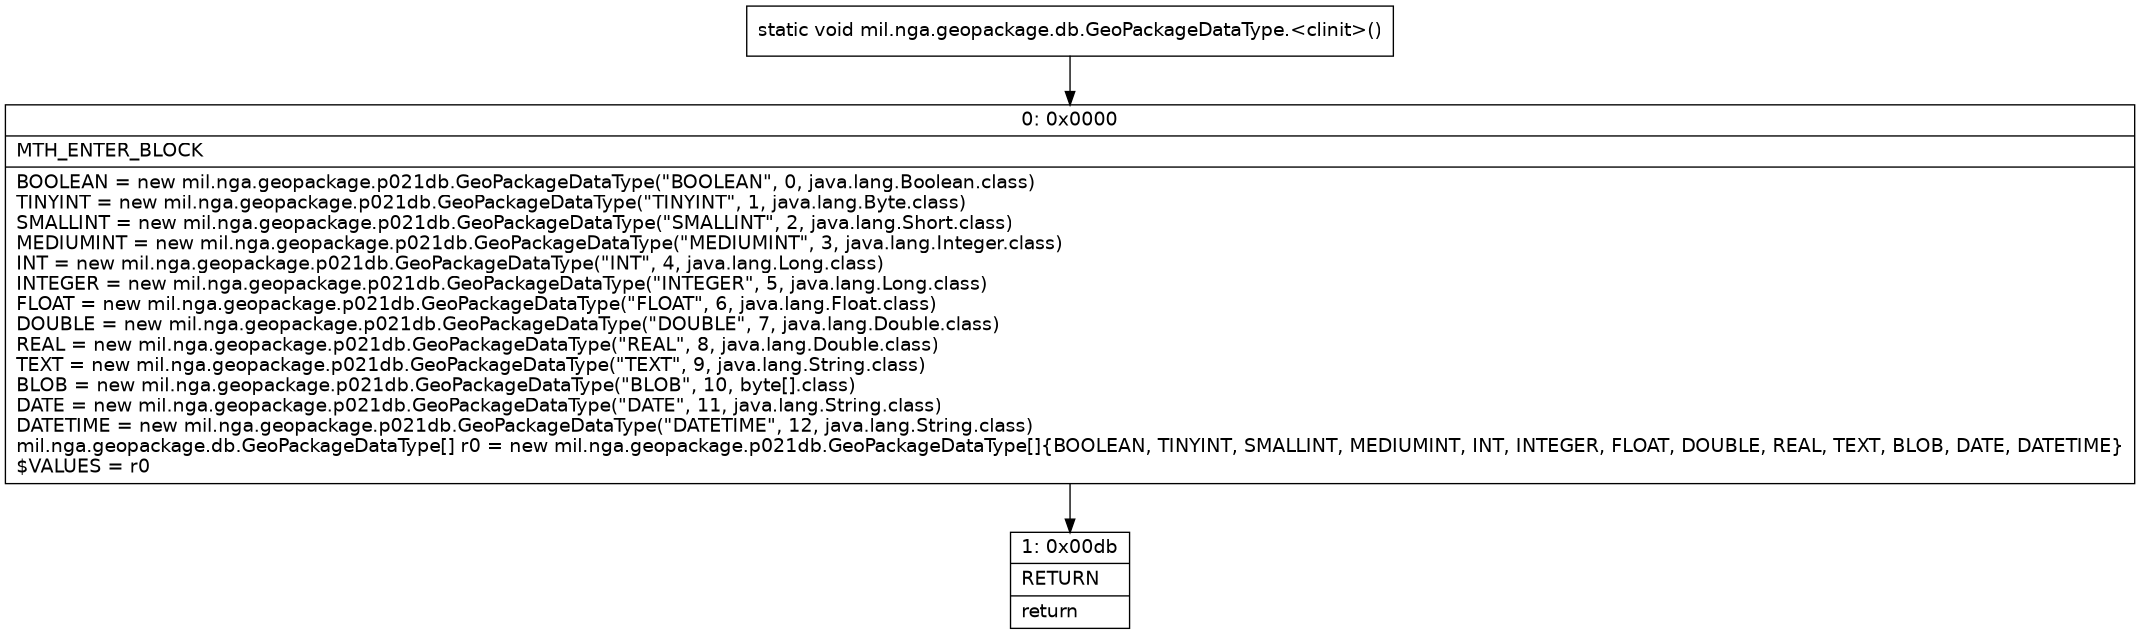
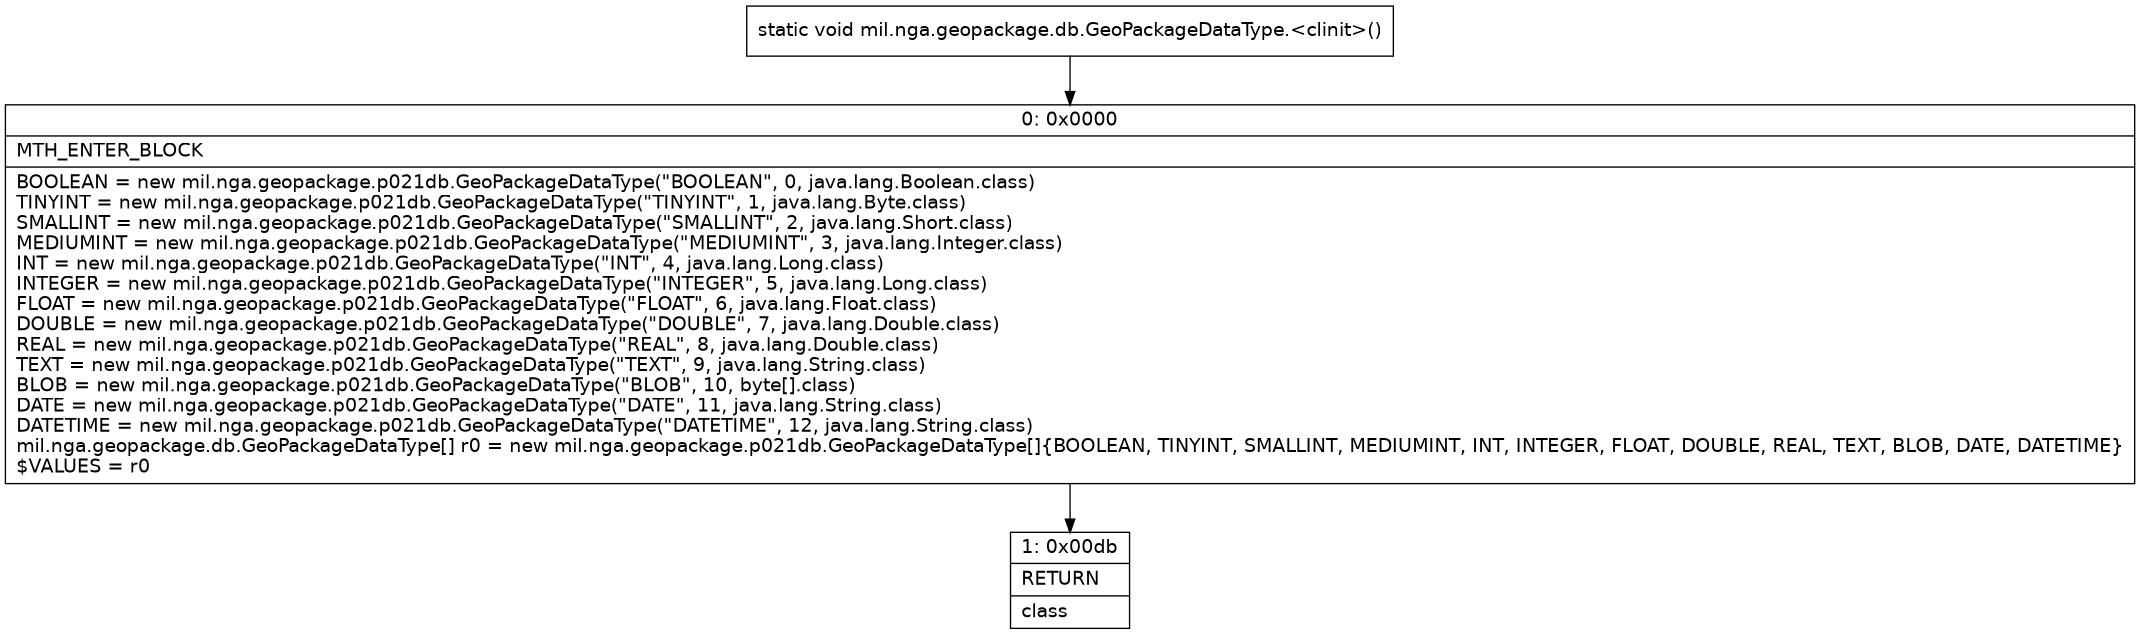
(1050, 611) -> (1045, 611)
